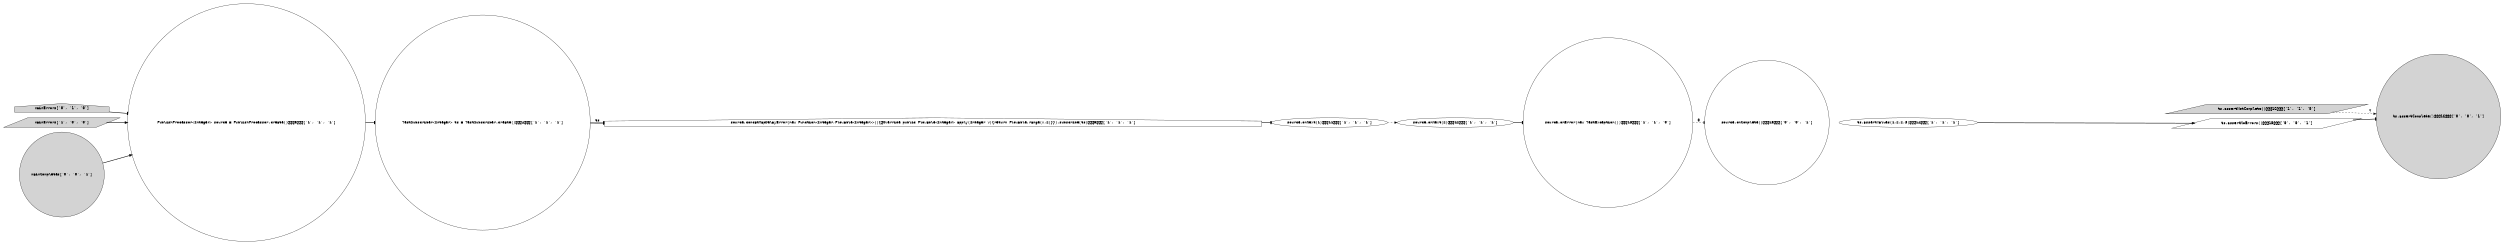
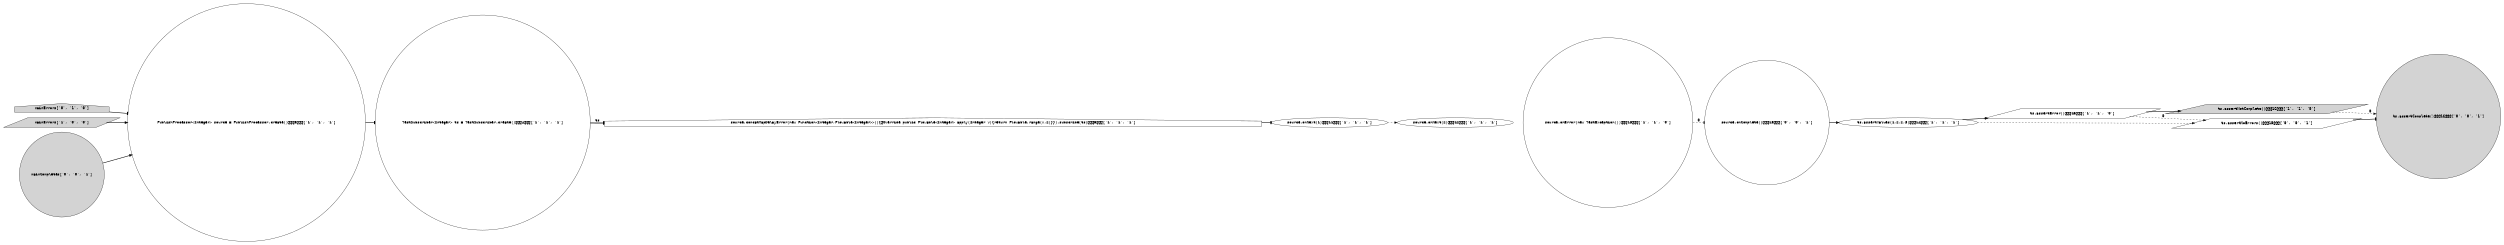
(2370, 112) -> (2370, 112)
none -> (2072, 114)
(1517, 123) -> none
none -> (1833, 123)
(2085, 123) -> (2085, 123)
